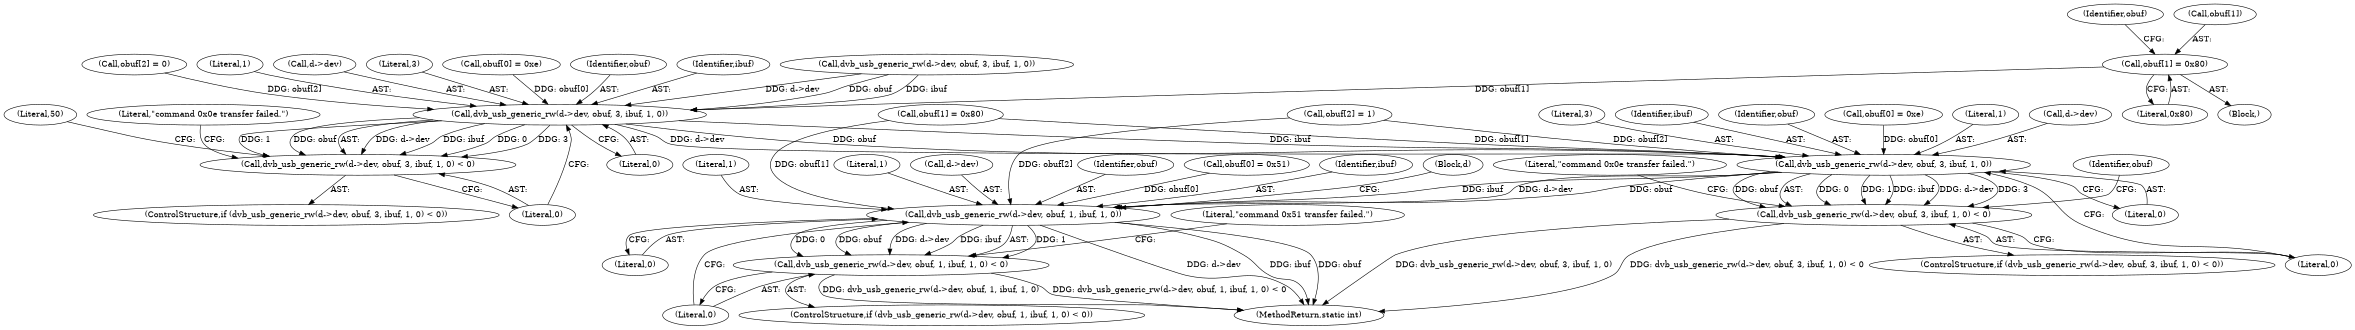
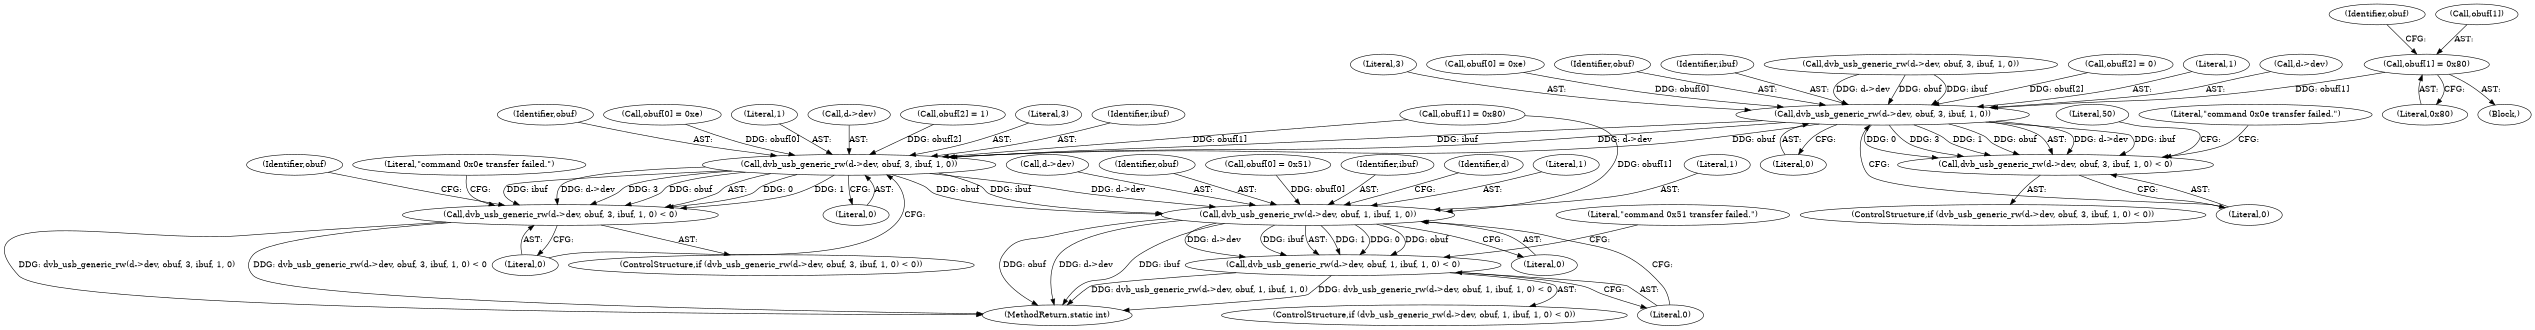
(1129, 131) -> none
(1453, 165) -> (1484, 165)
